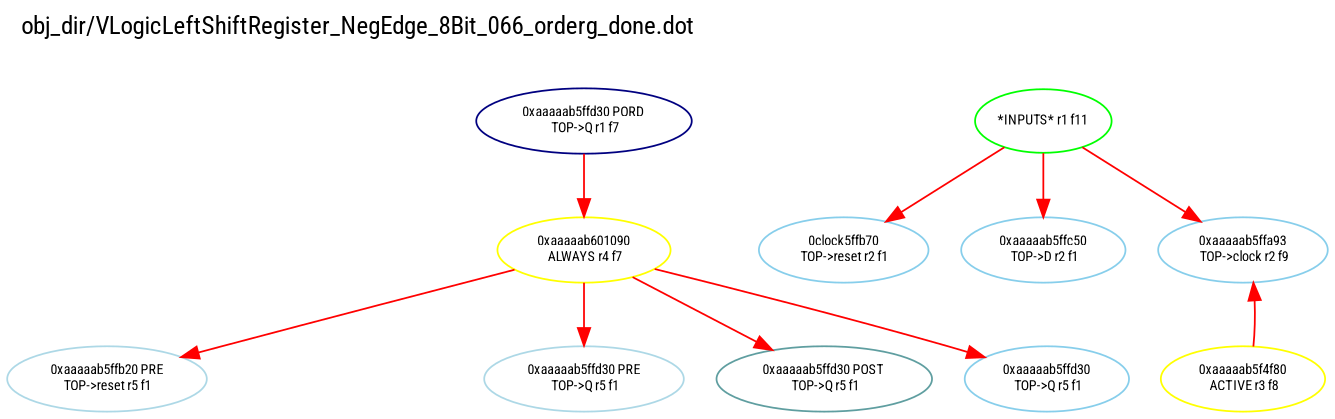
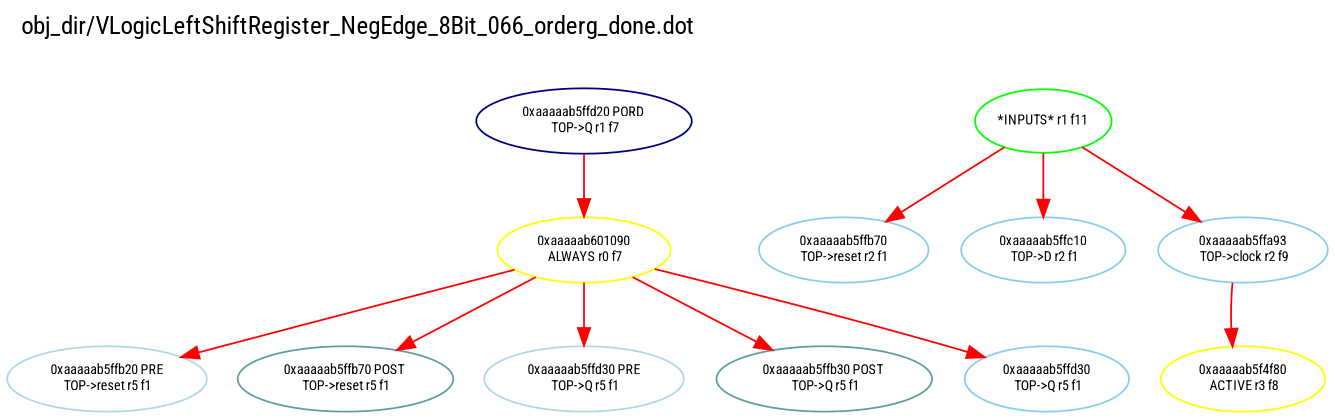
(584, 121) -> (584, 121)
(584, 250) -> (584, 250)
(844, 250) -> (844, 250)
(1043, 250) -> (1043, 250)
(1255, 324) -> (1231, 306)
none -> (346, 379)
(824, 379) -> (824, 379)
